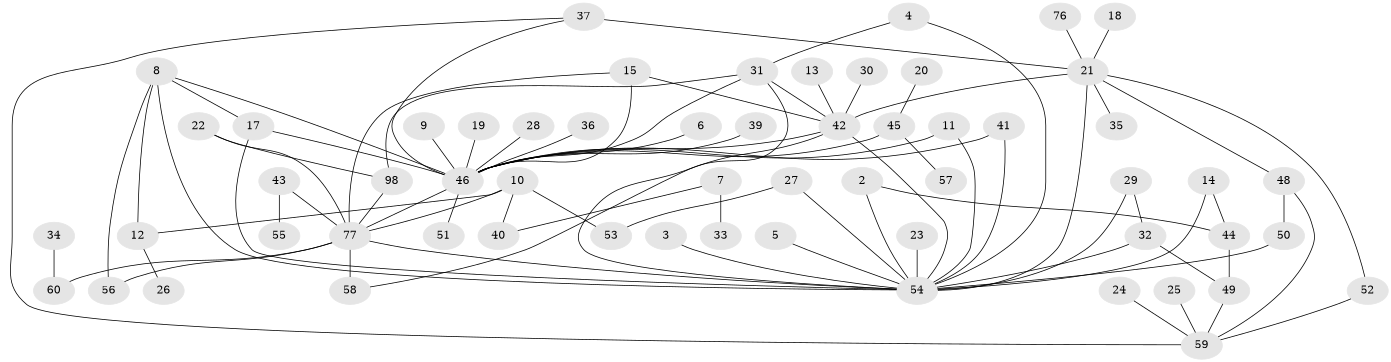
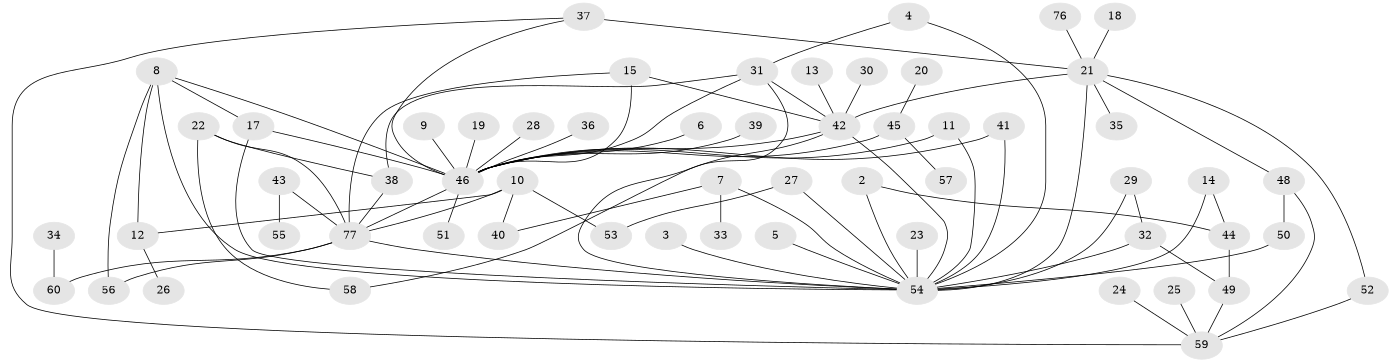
(392, 181) -> (392, 181)
none -> (819, 236)
(350, 261) -> (226, 248)
